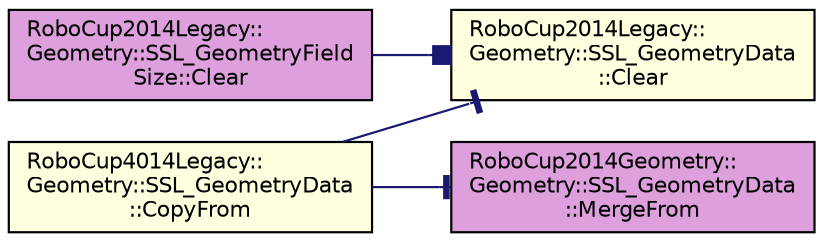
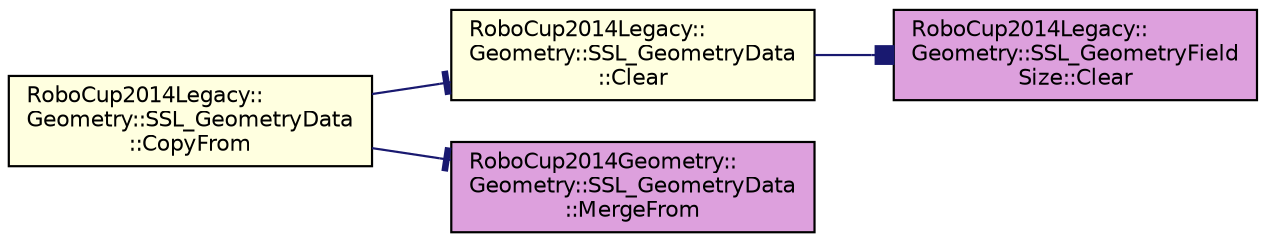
(400, 55) -> (843, 55)
(190, 187) -> (190, 121)
